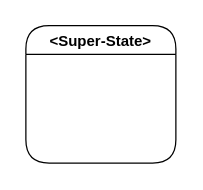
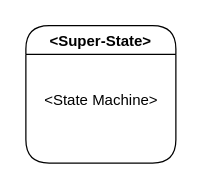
none -> (101, 101)
